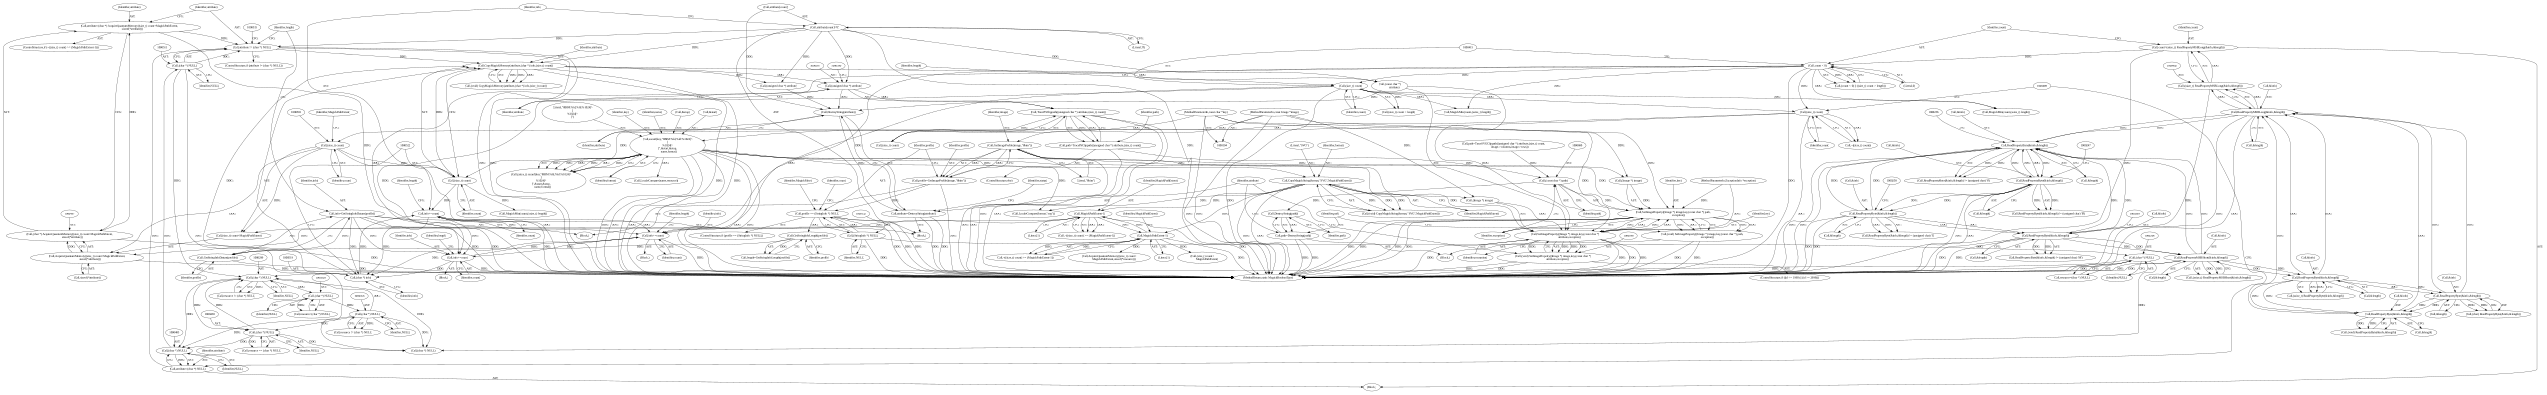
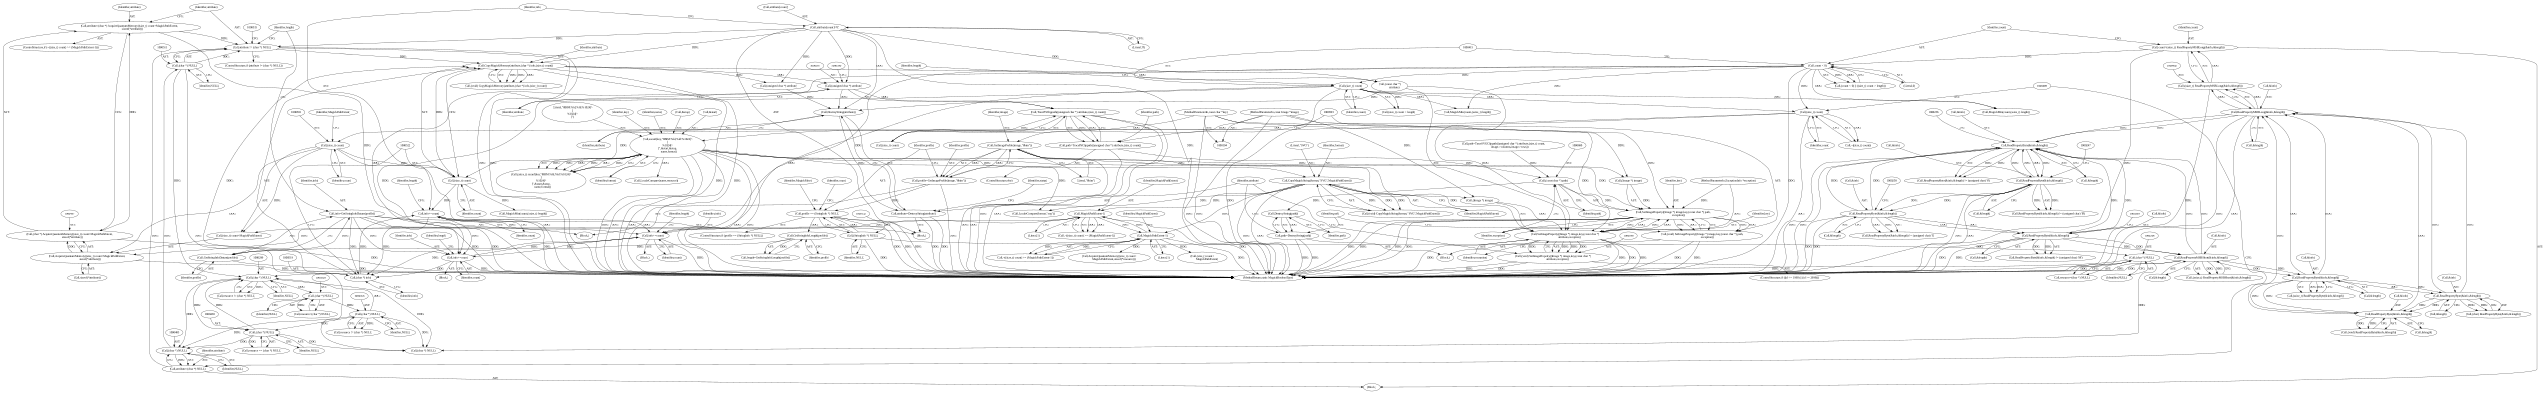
(746, 83) -> (876, 64)
none -> (1329, 112)
